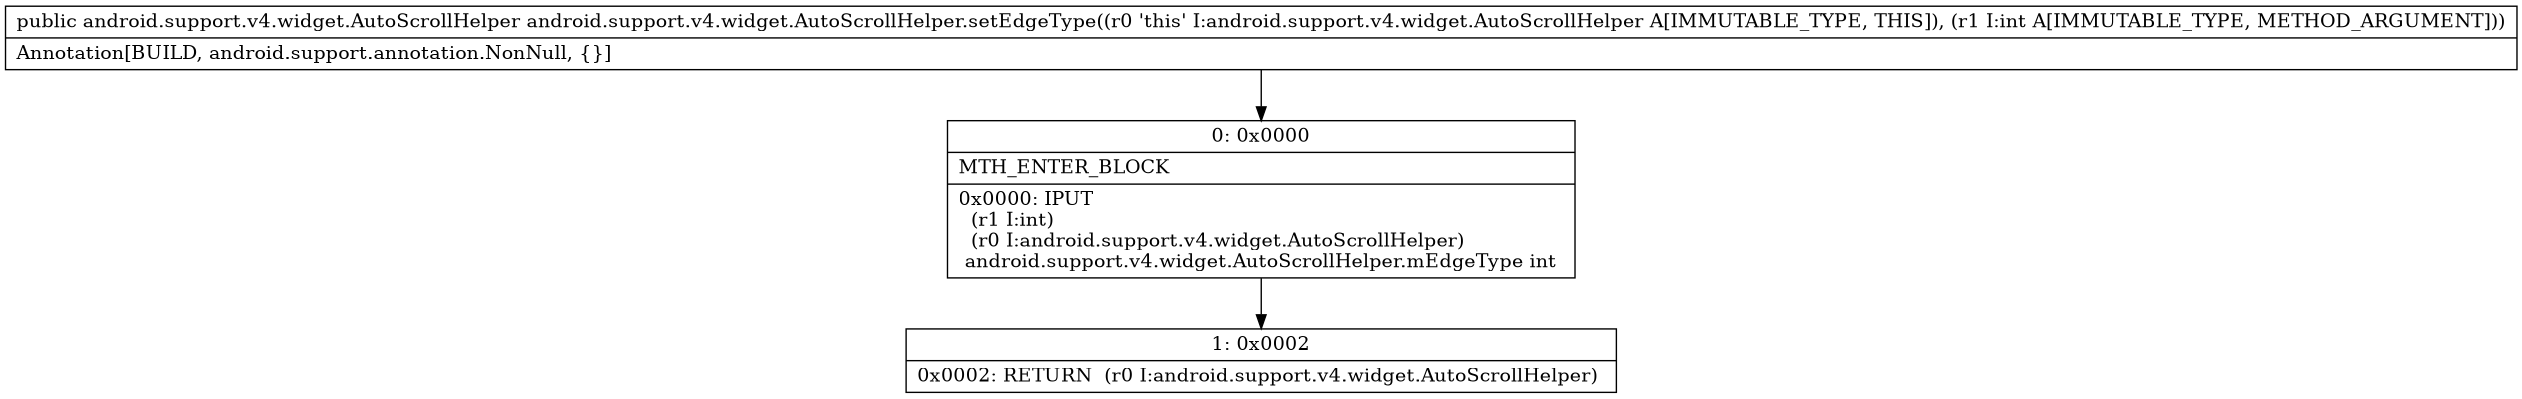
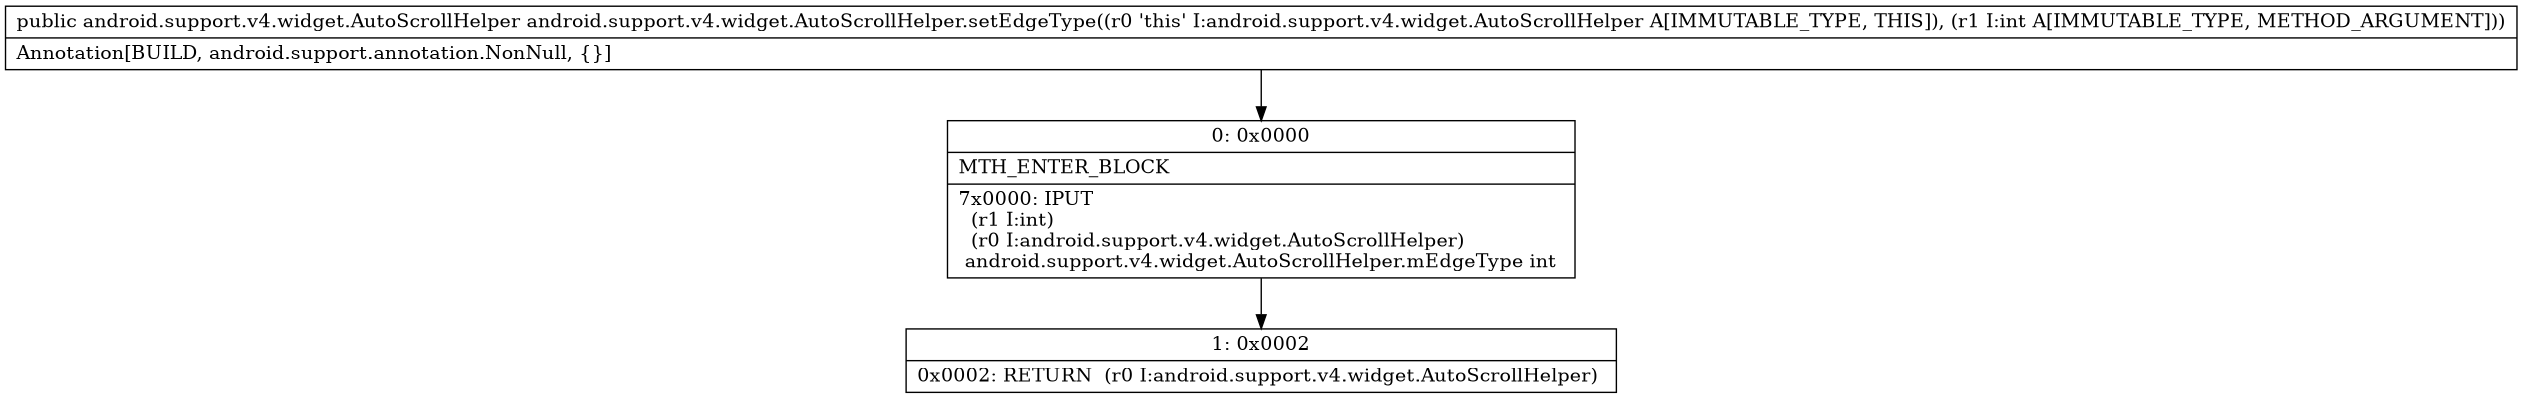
(1032, 199) -> (1032, 199)
